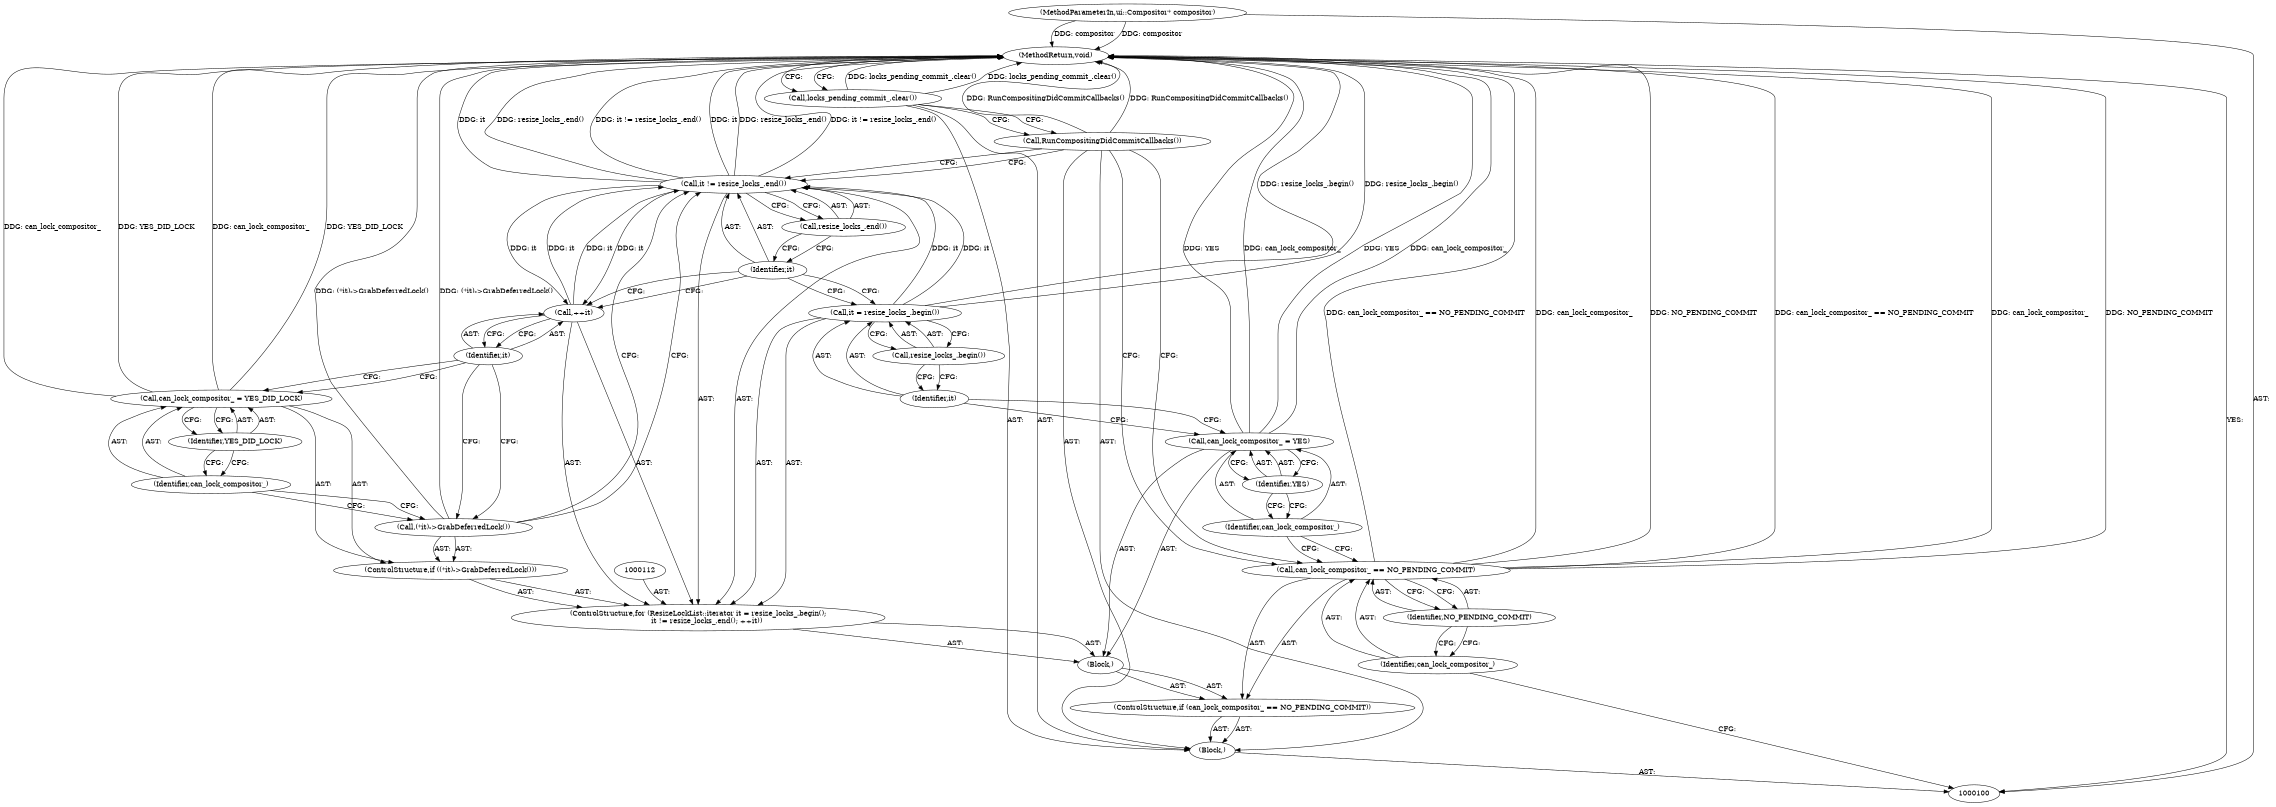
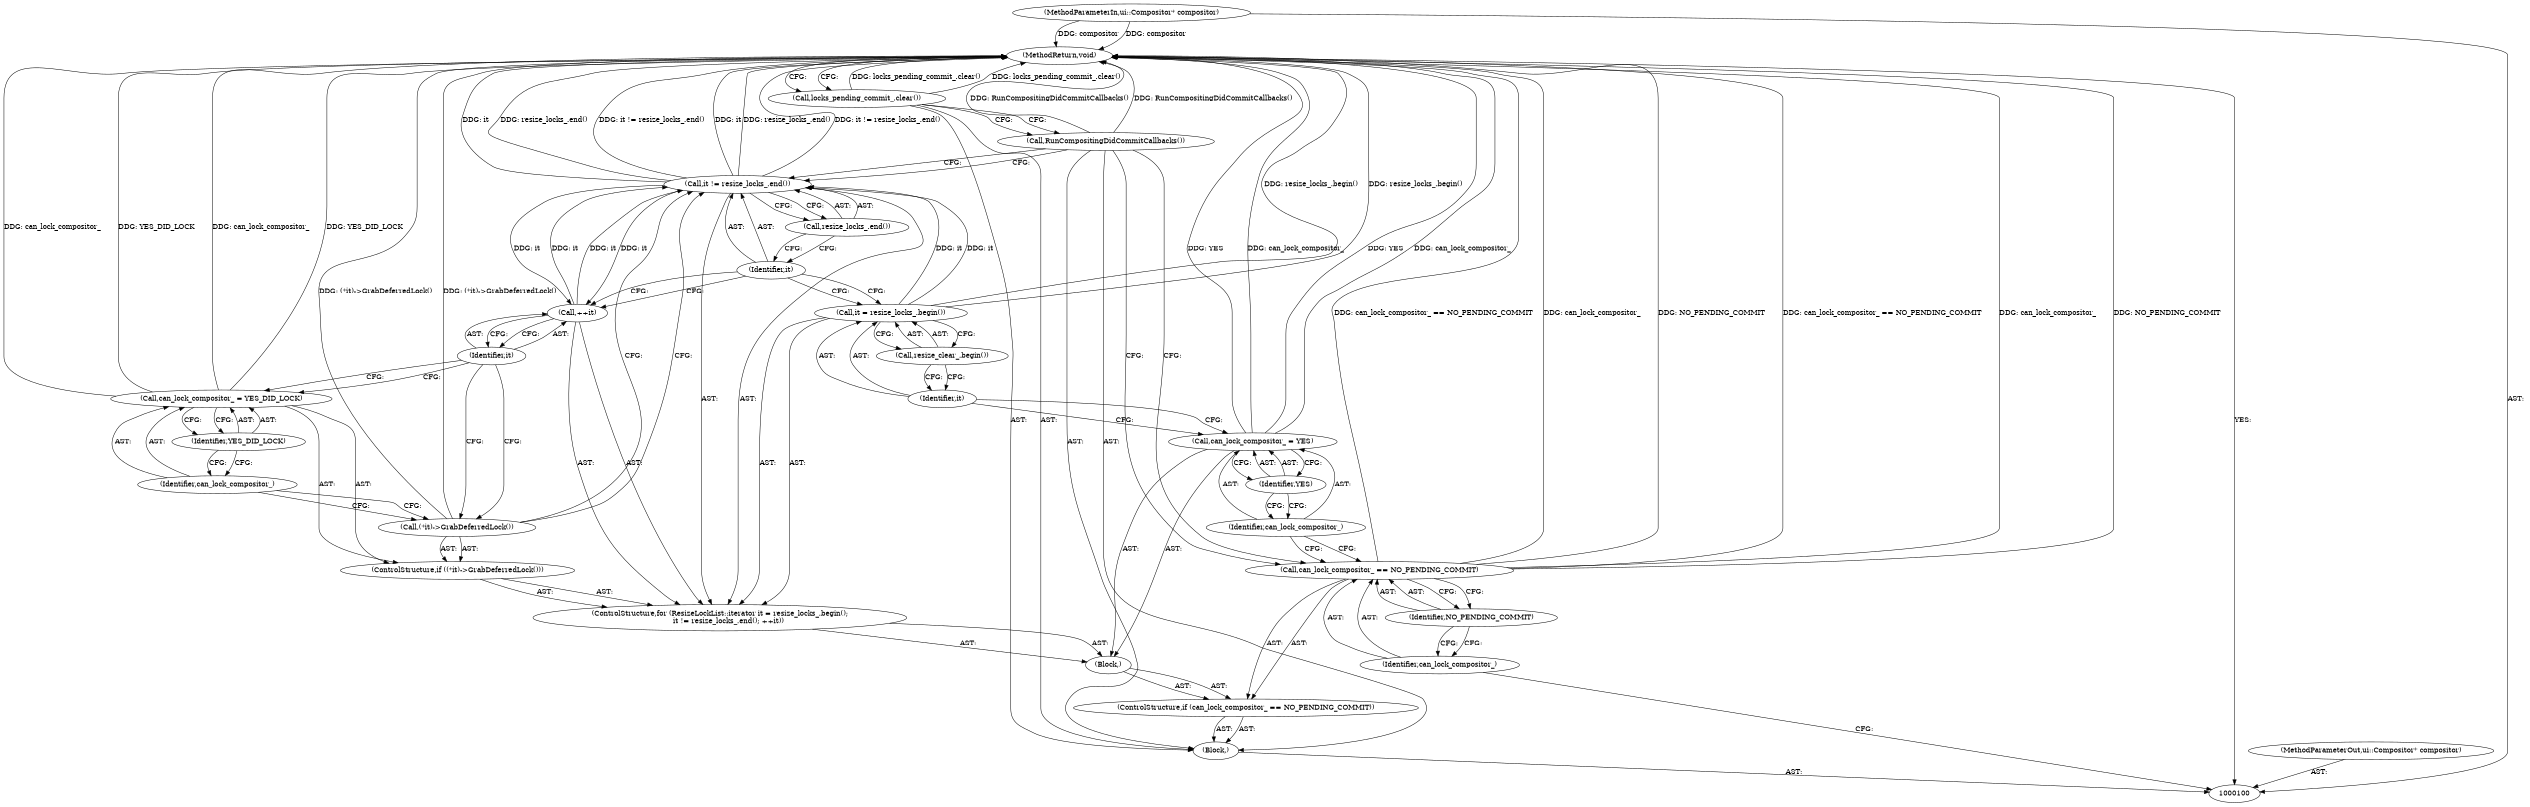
(939, 356) -> (942, 356)
(640, 570) -> none
none -> (2371, 751)
